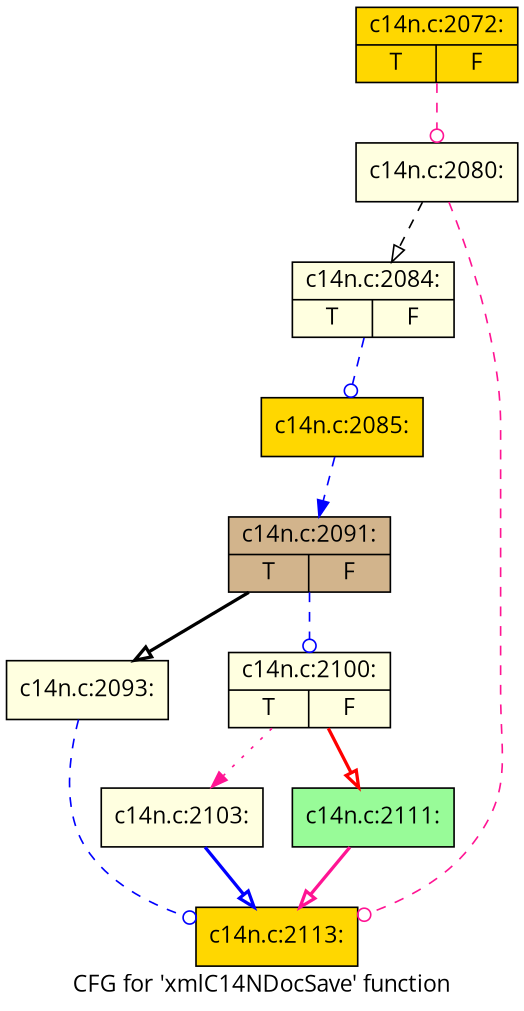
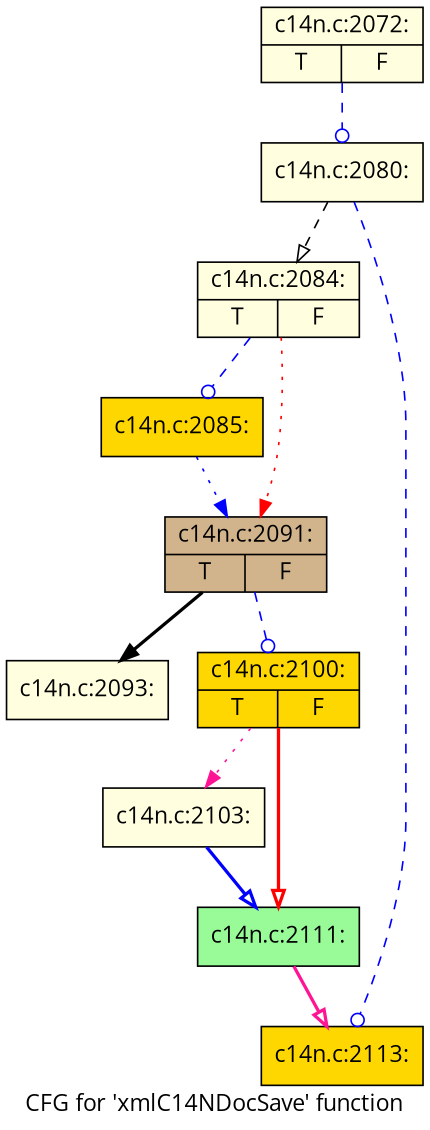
(437, 45) -> (342, 45)
(437, 106) -> (342, 106)
none -> (281, 420)
(329, 479) -> (208, 479)
(501, 585) -> (406, 608)
(199, 622) -> (168, 621)
(310, 690) -> (278, 690)
(83, 843) -> none
(224, 871) -> (226, 871)
